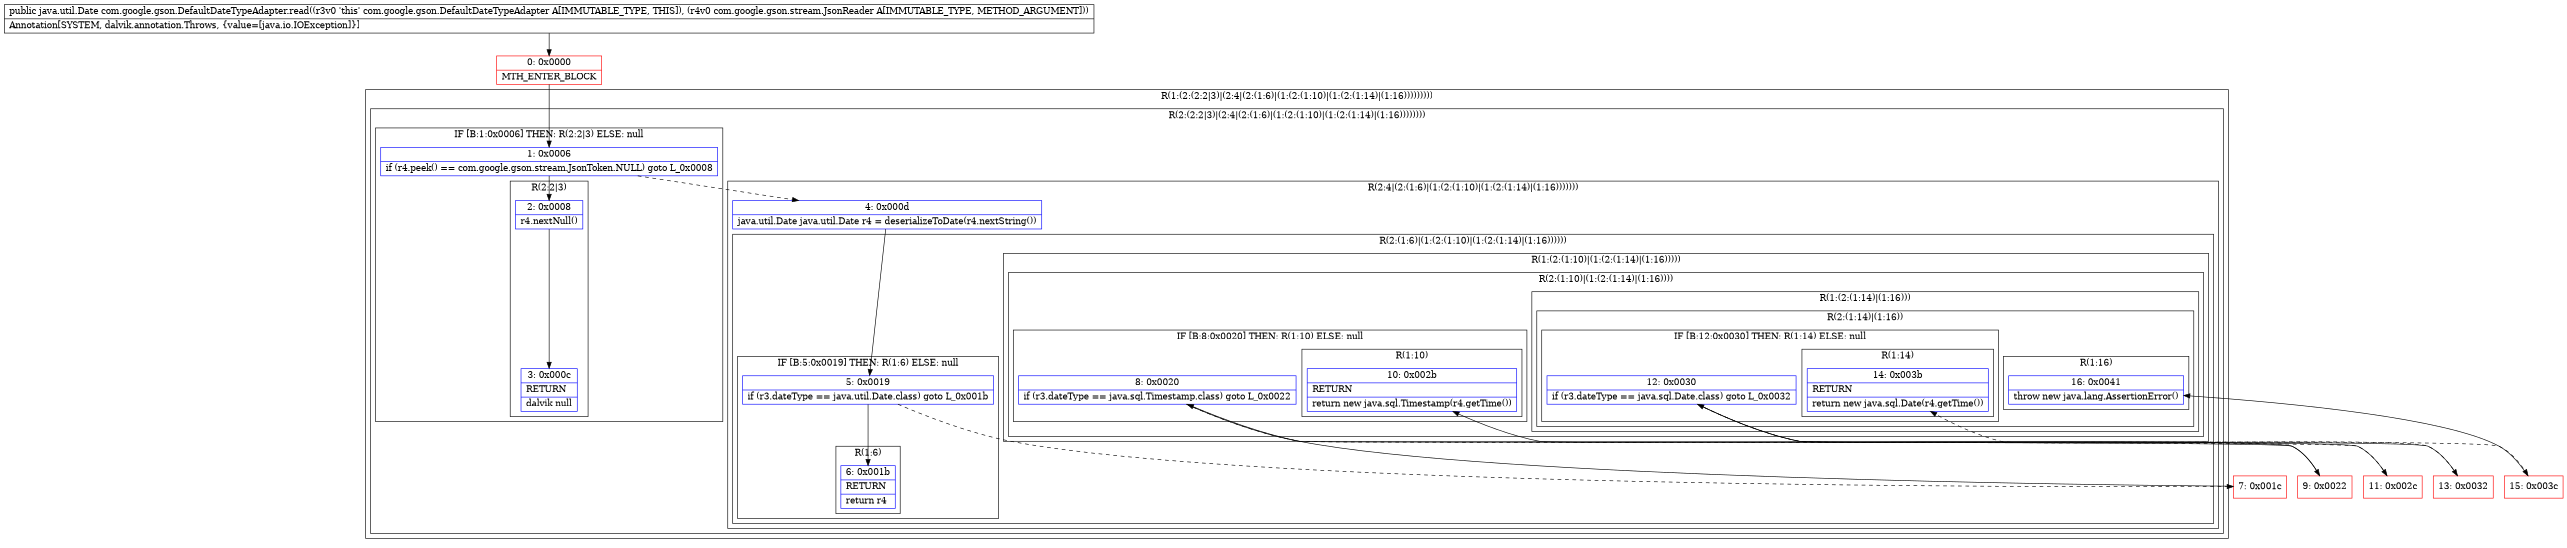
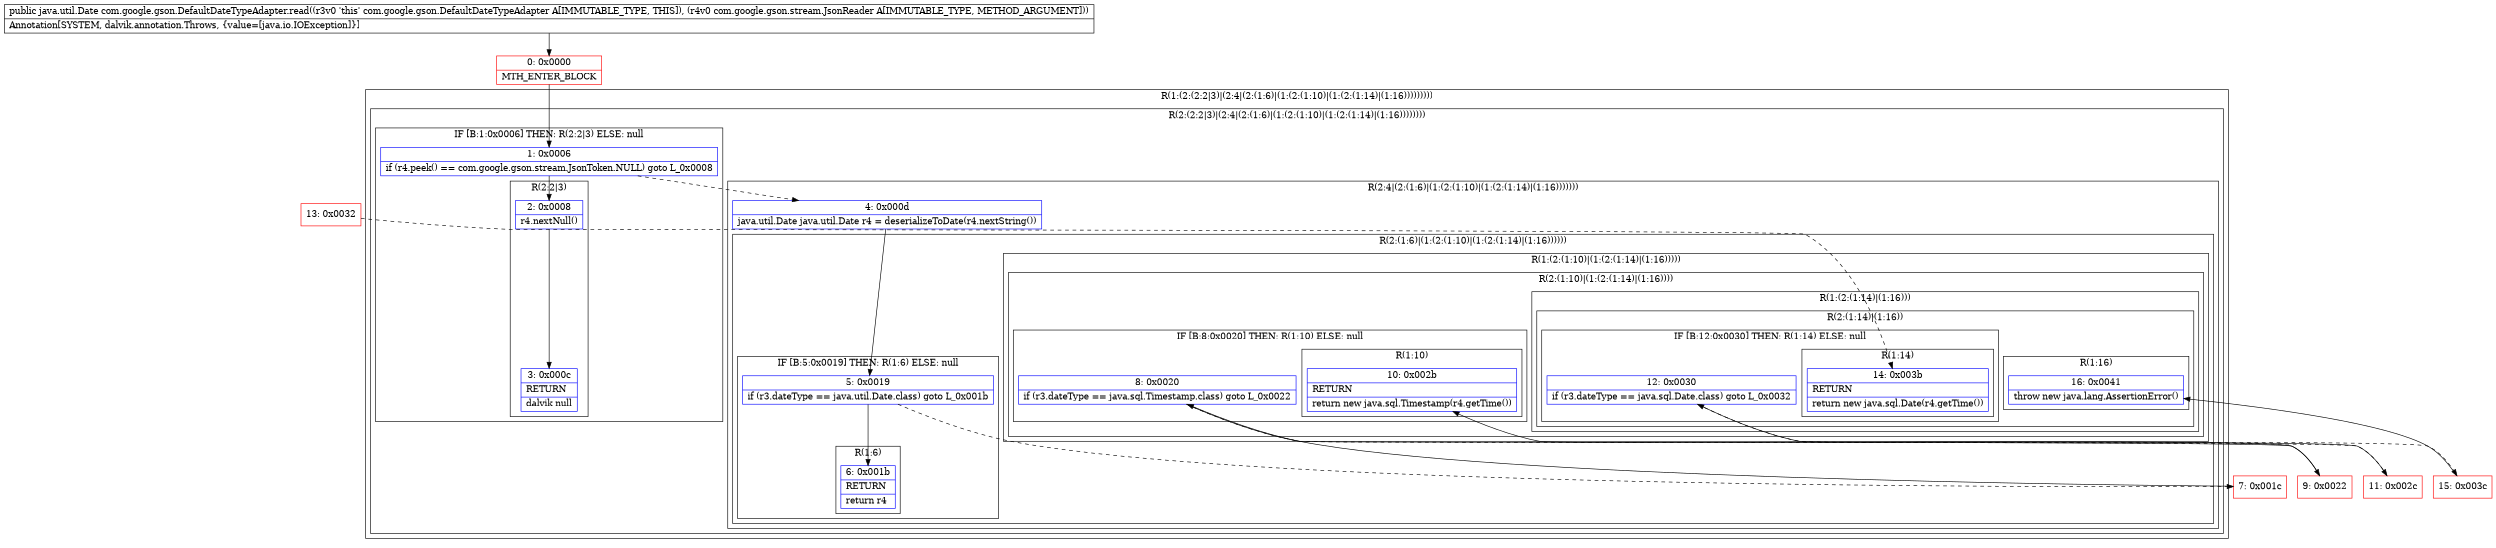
(2077, 442) -> none
